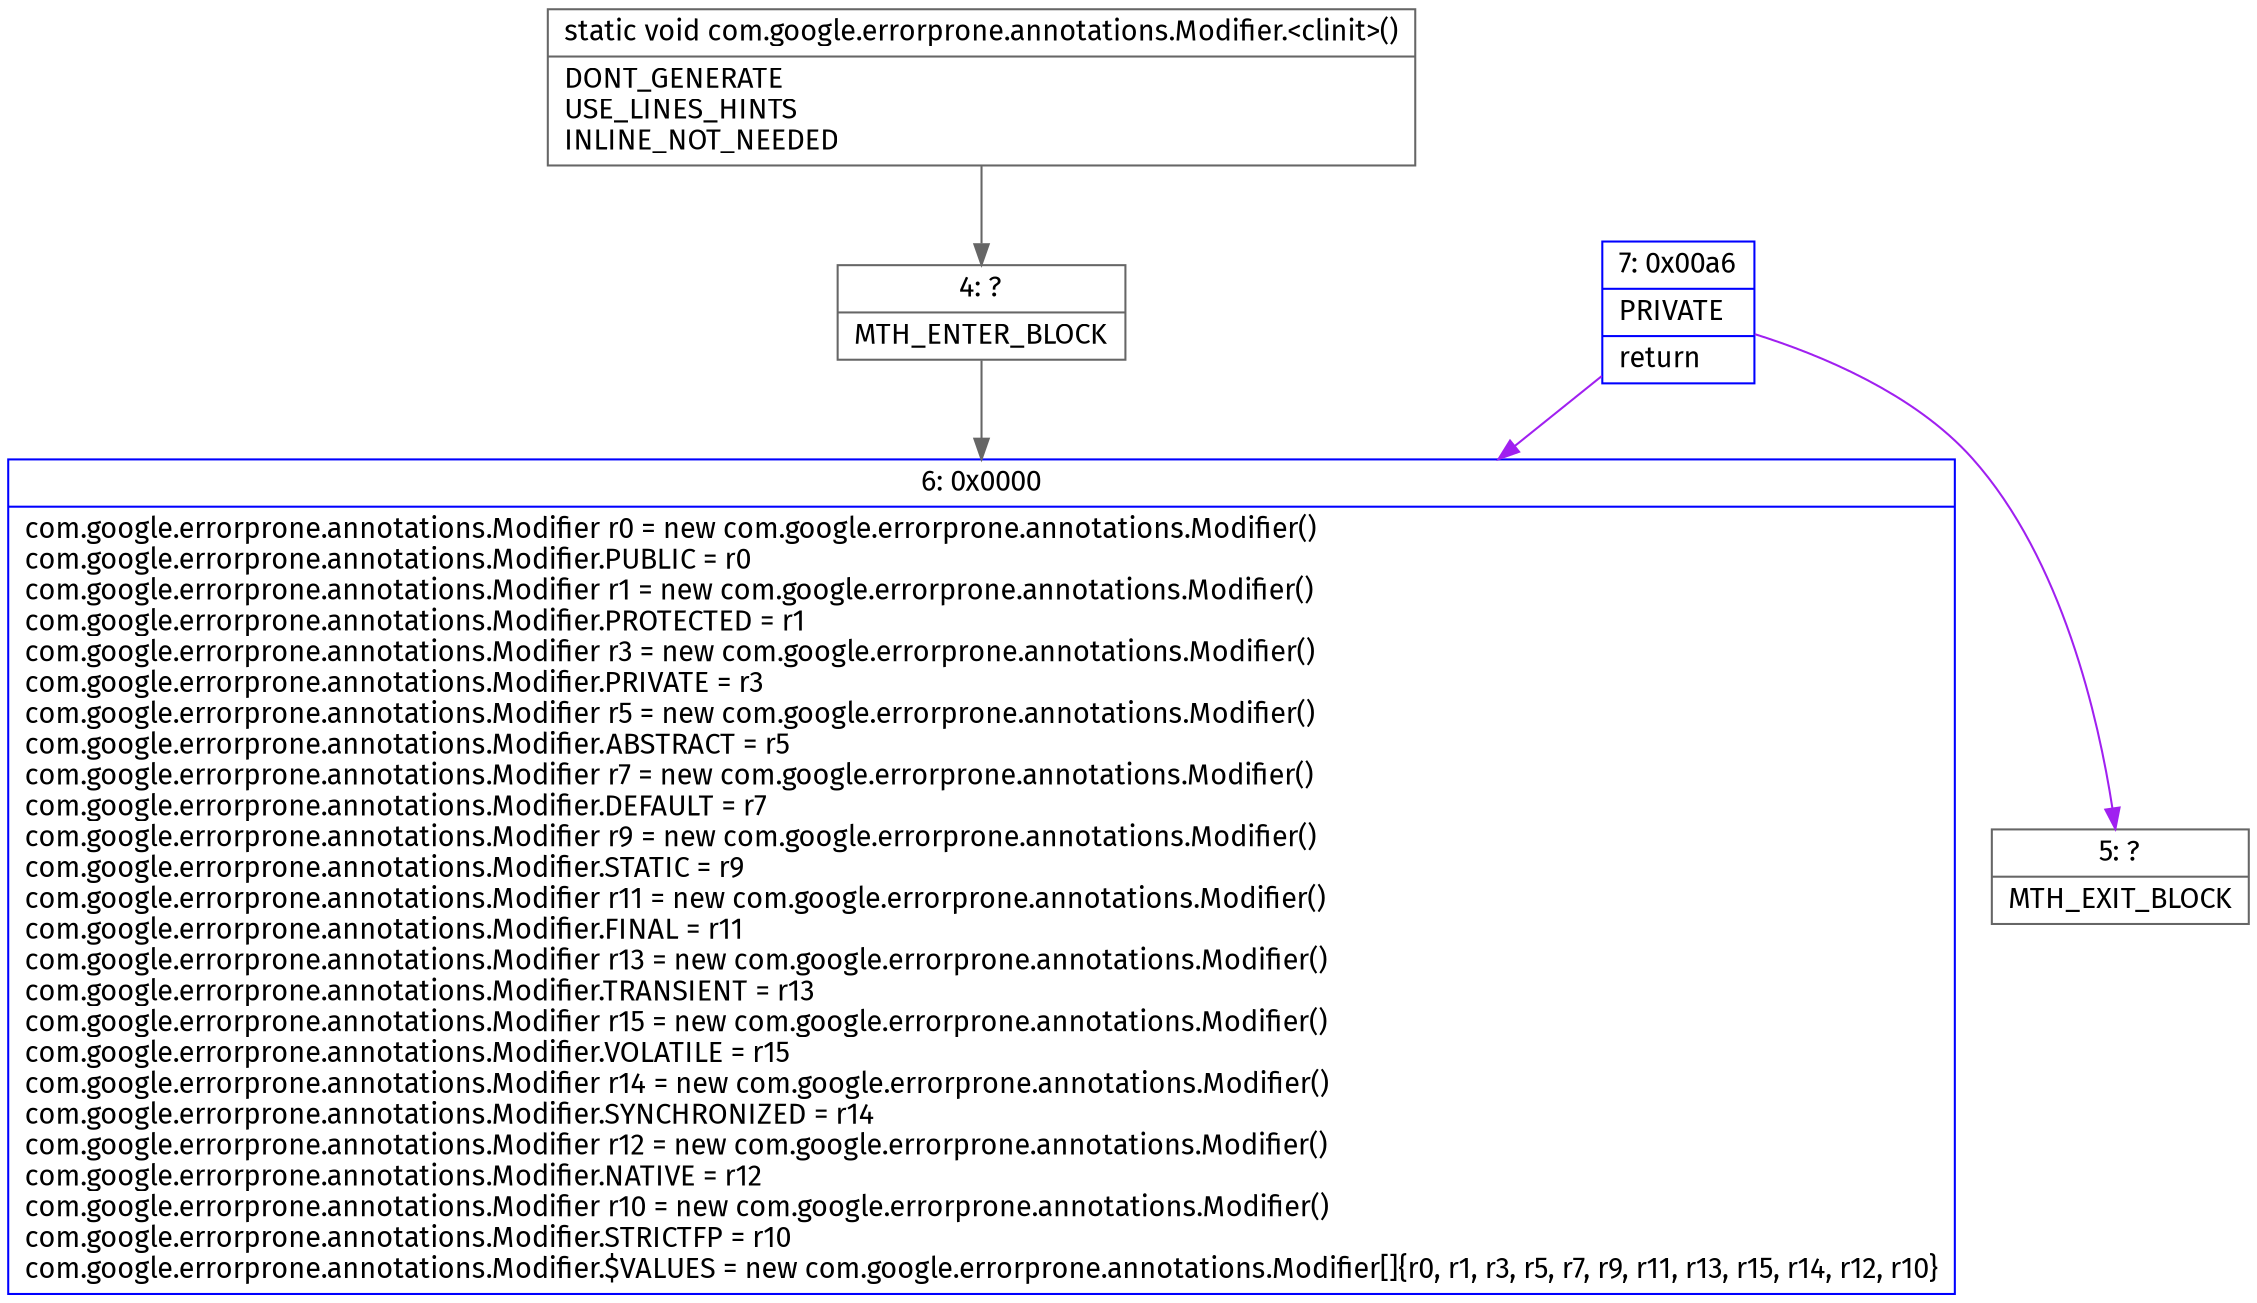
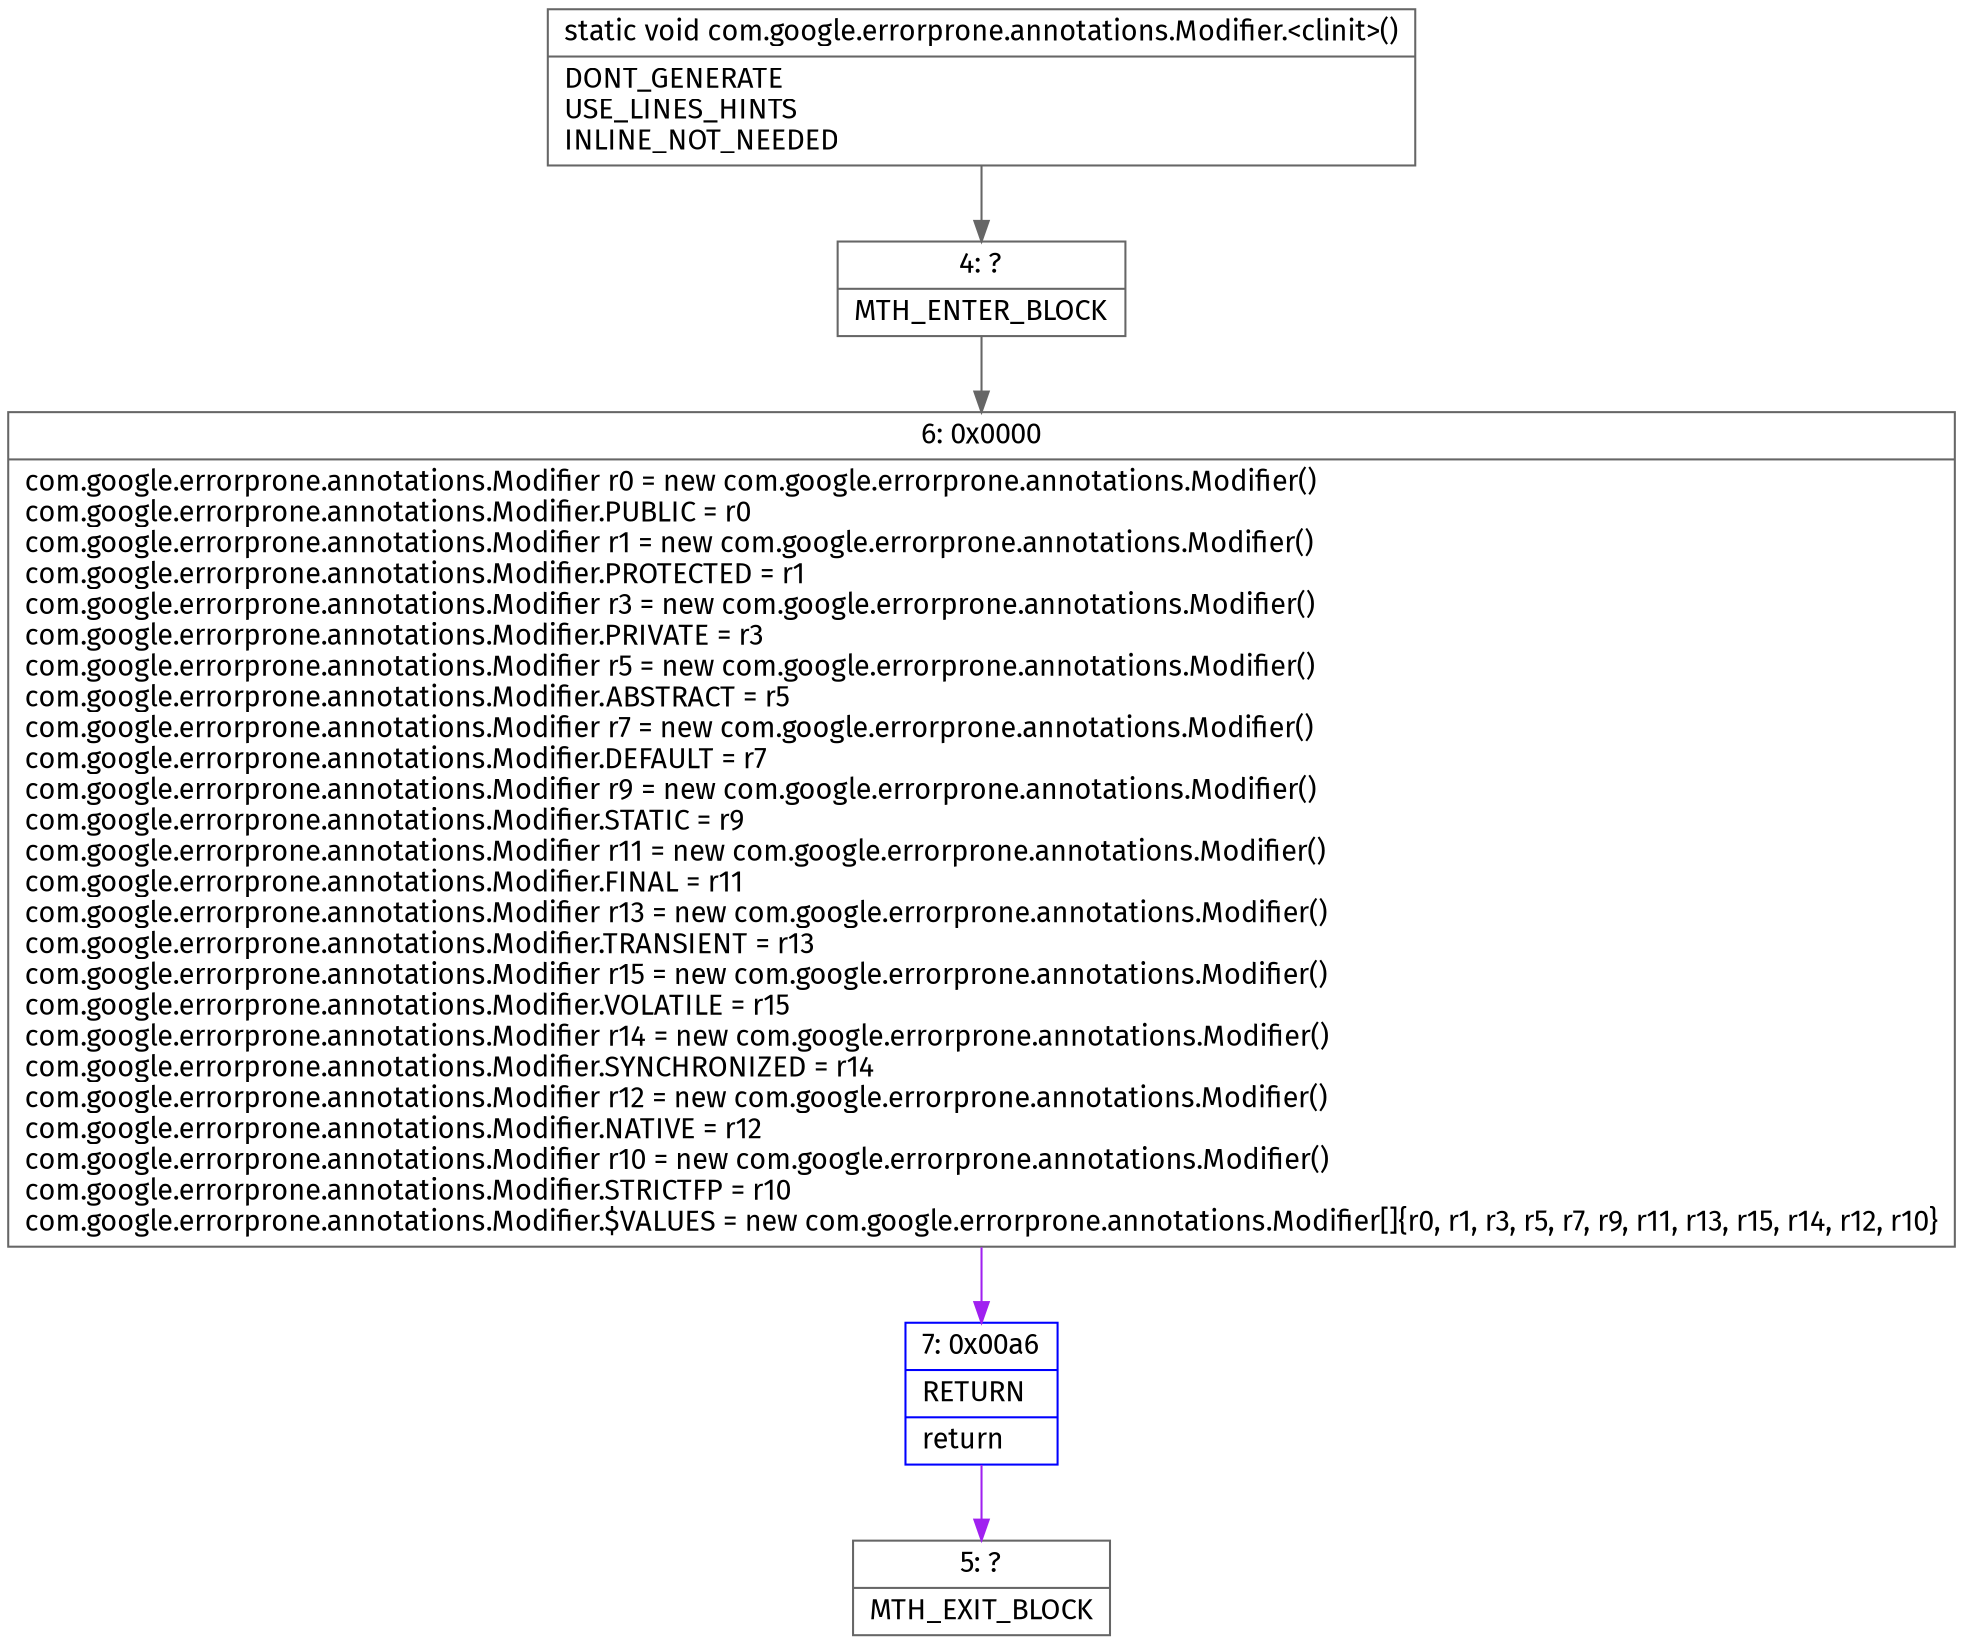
(1672, 311) -> (974, 1393)
(1558, 411) -> (982, 1275)
(982, 877) -> (982, 829)
